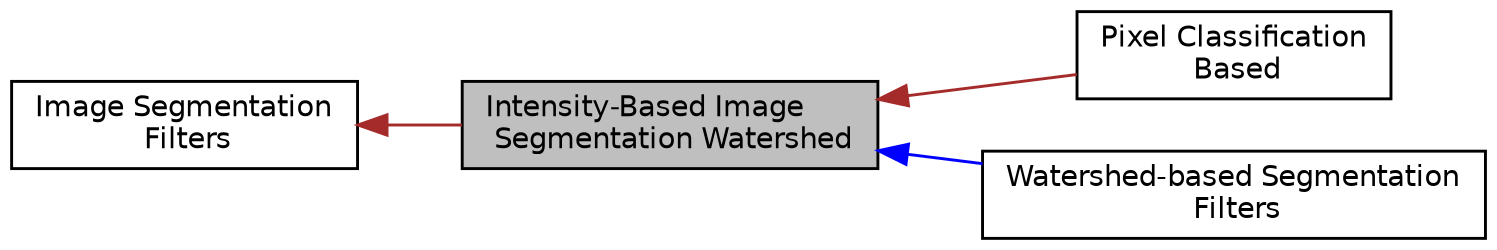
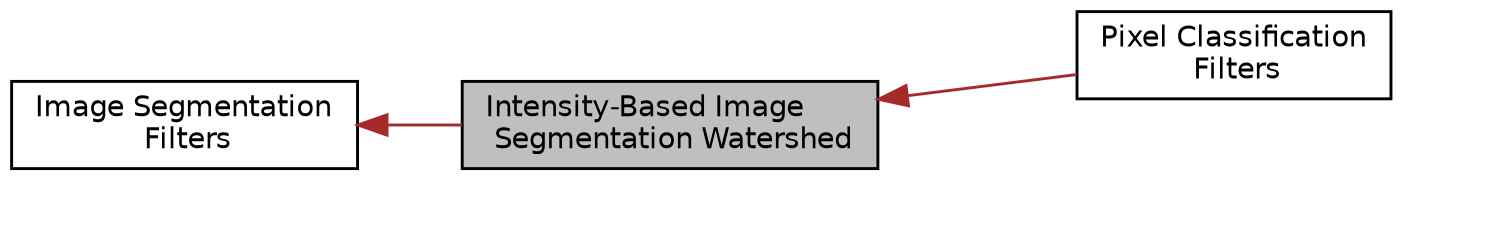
(1234, 55) -> (1234, 55)
(1234, 195) -> none
